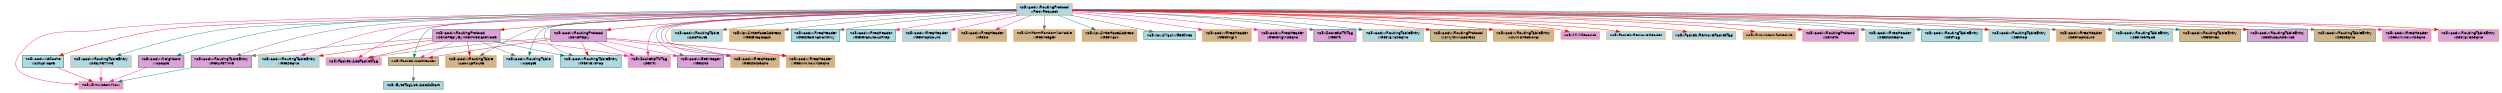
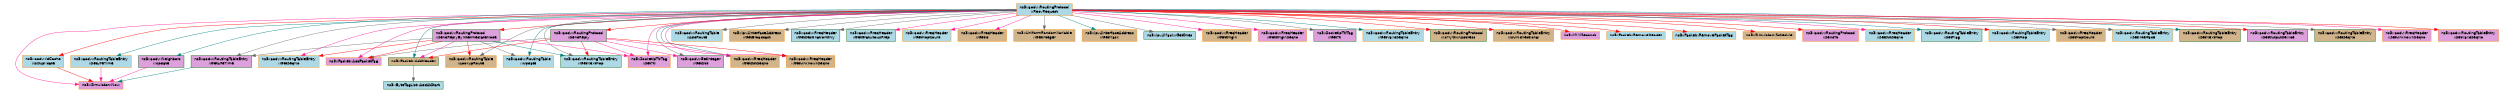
(1467, 13) -> (1467, 13)
(2210, 35) -> (2210, 35)
(43, 62) -> (43, 62)
